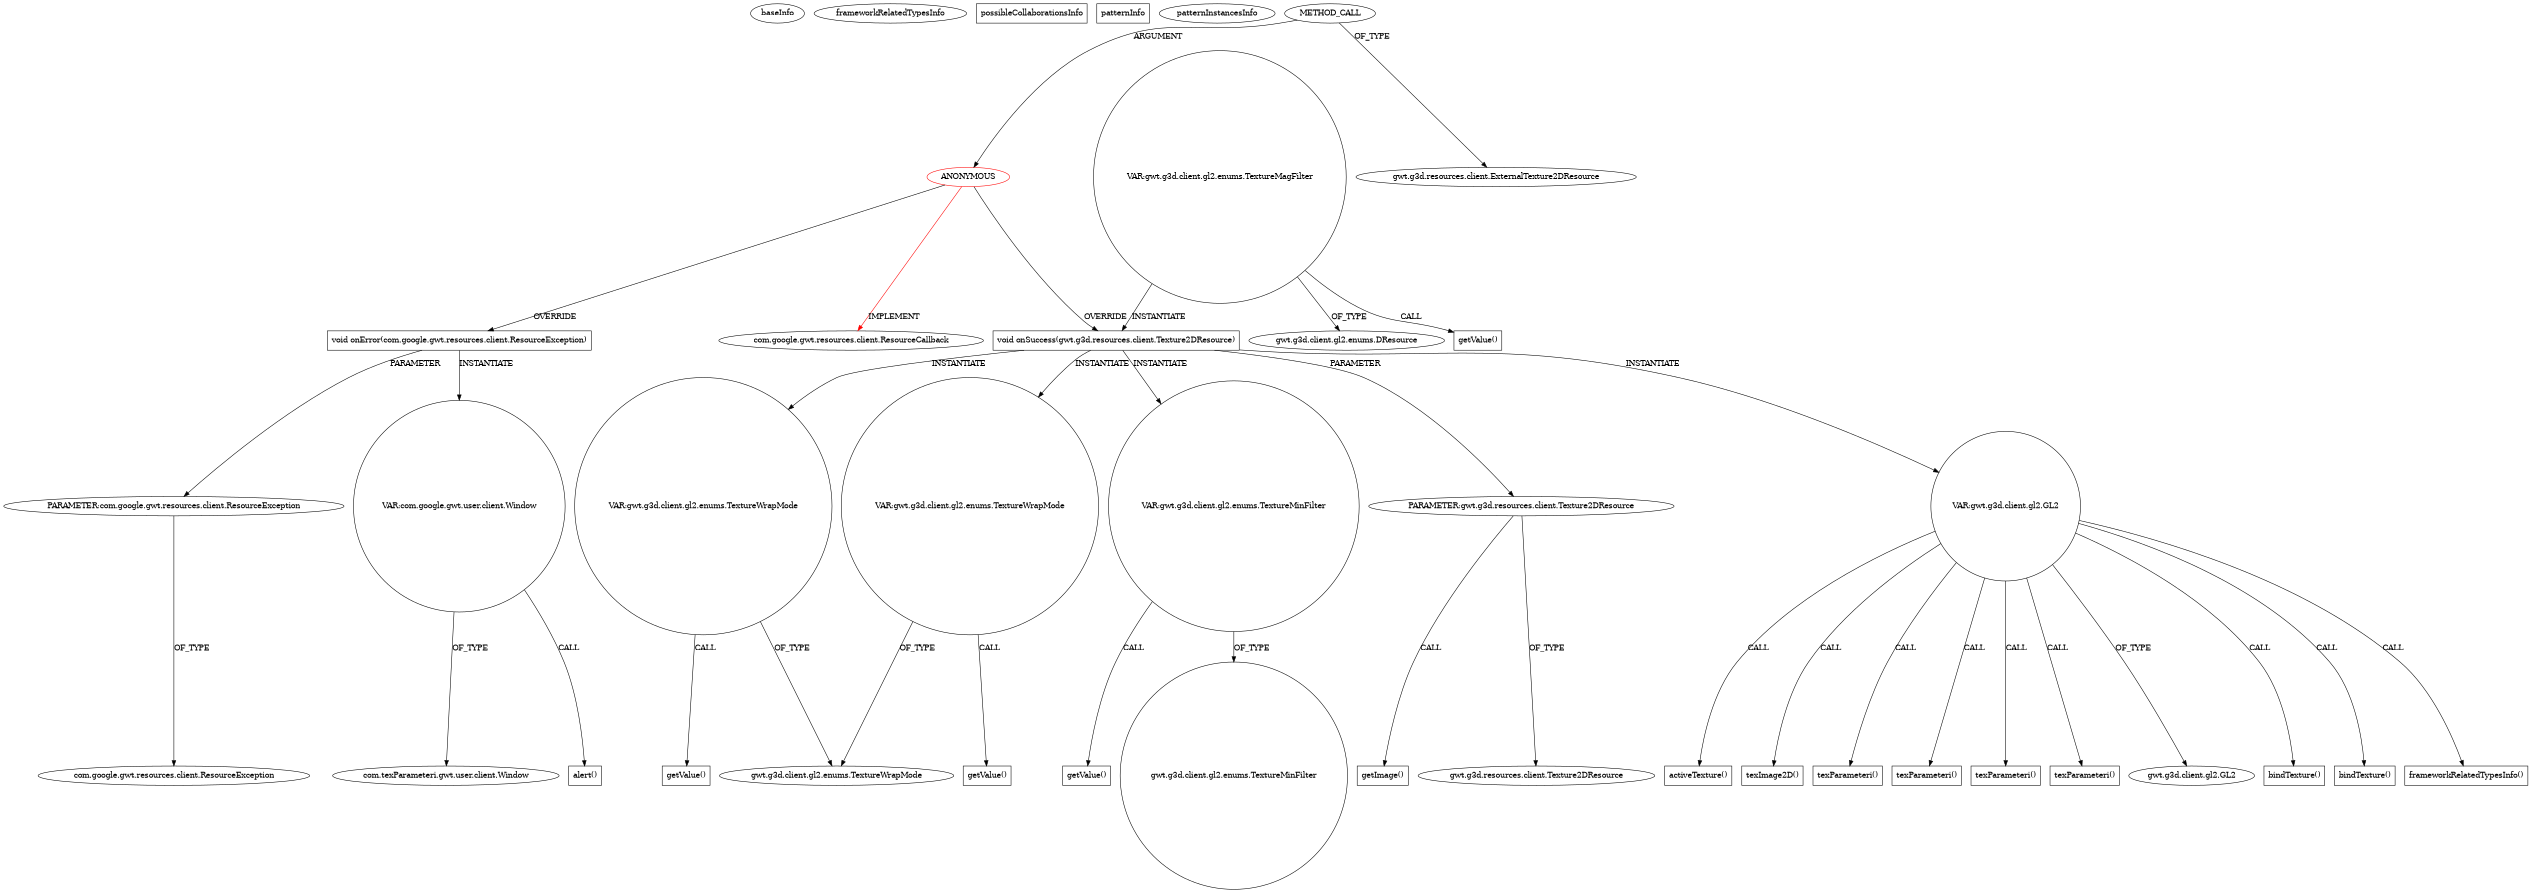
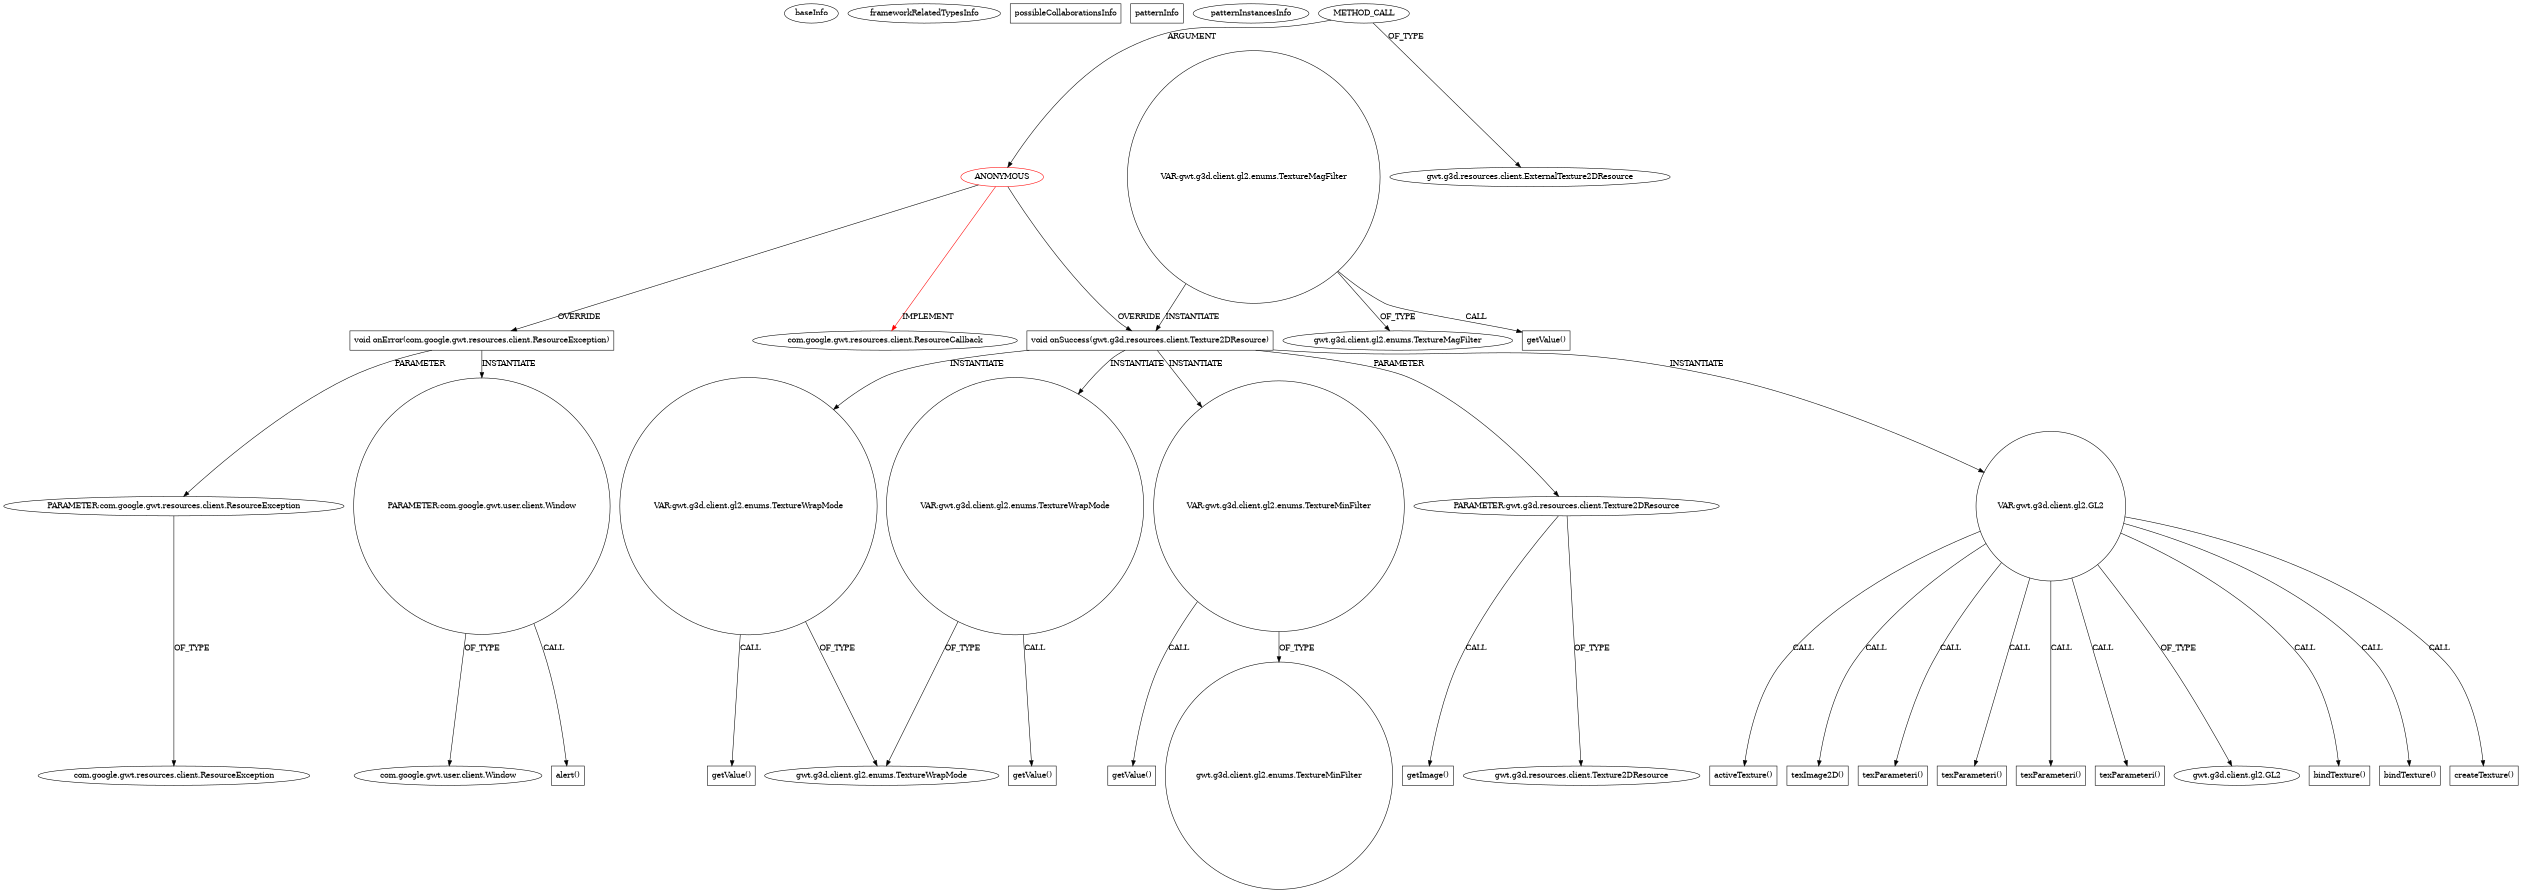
(1347, 341) -> (1398, 341)
(459, 506) -> (482, 506)
(446, 776) -> (448, 776)
(2466, 776) -> (2484, 776)
